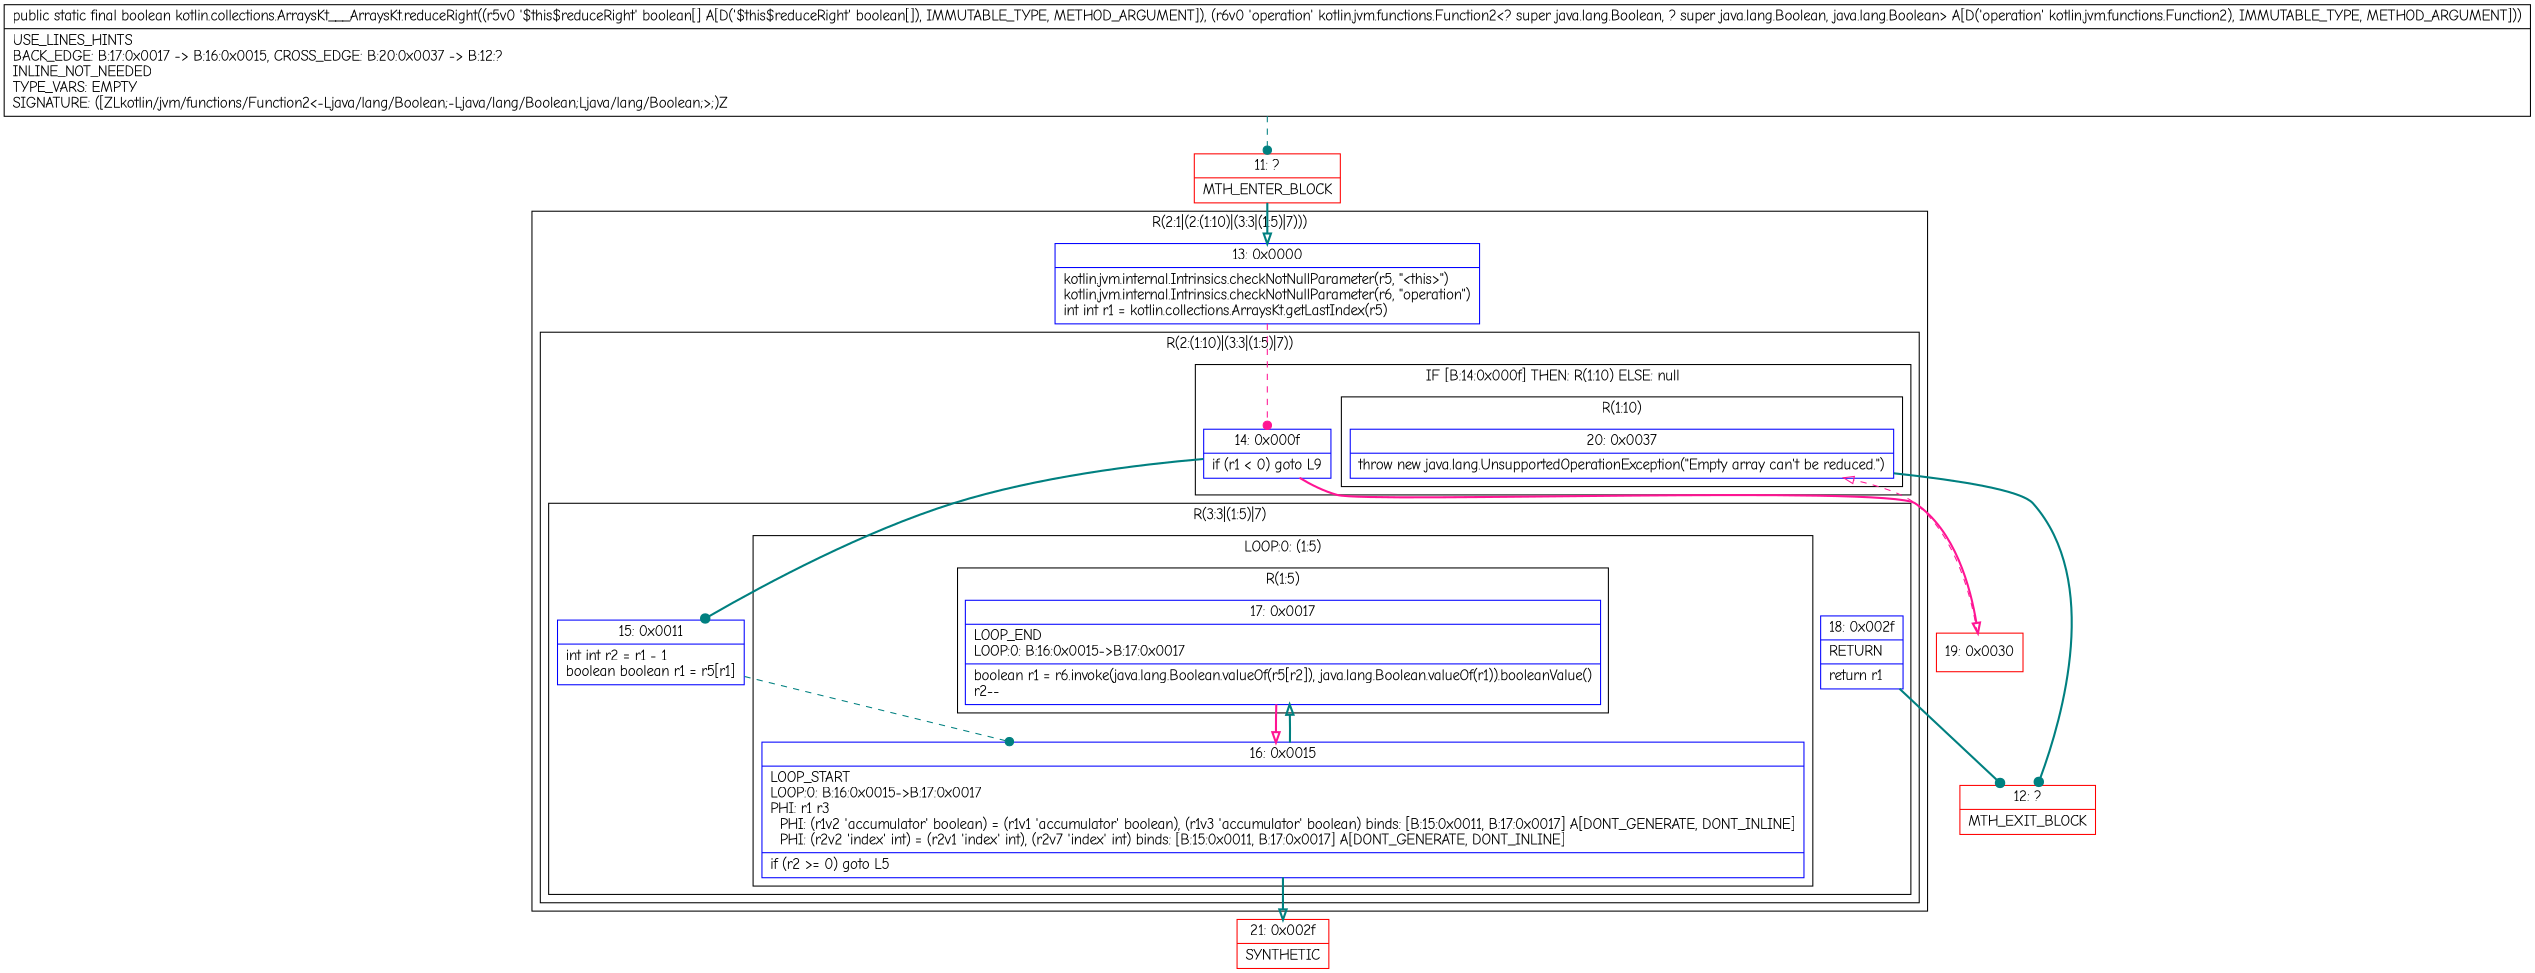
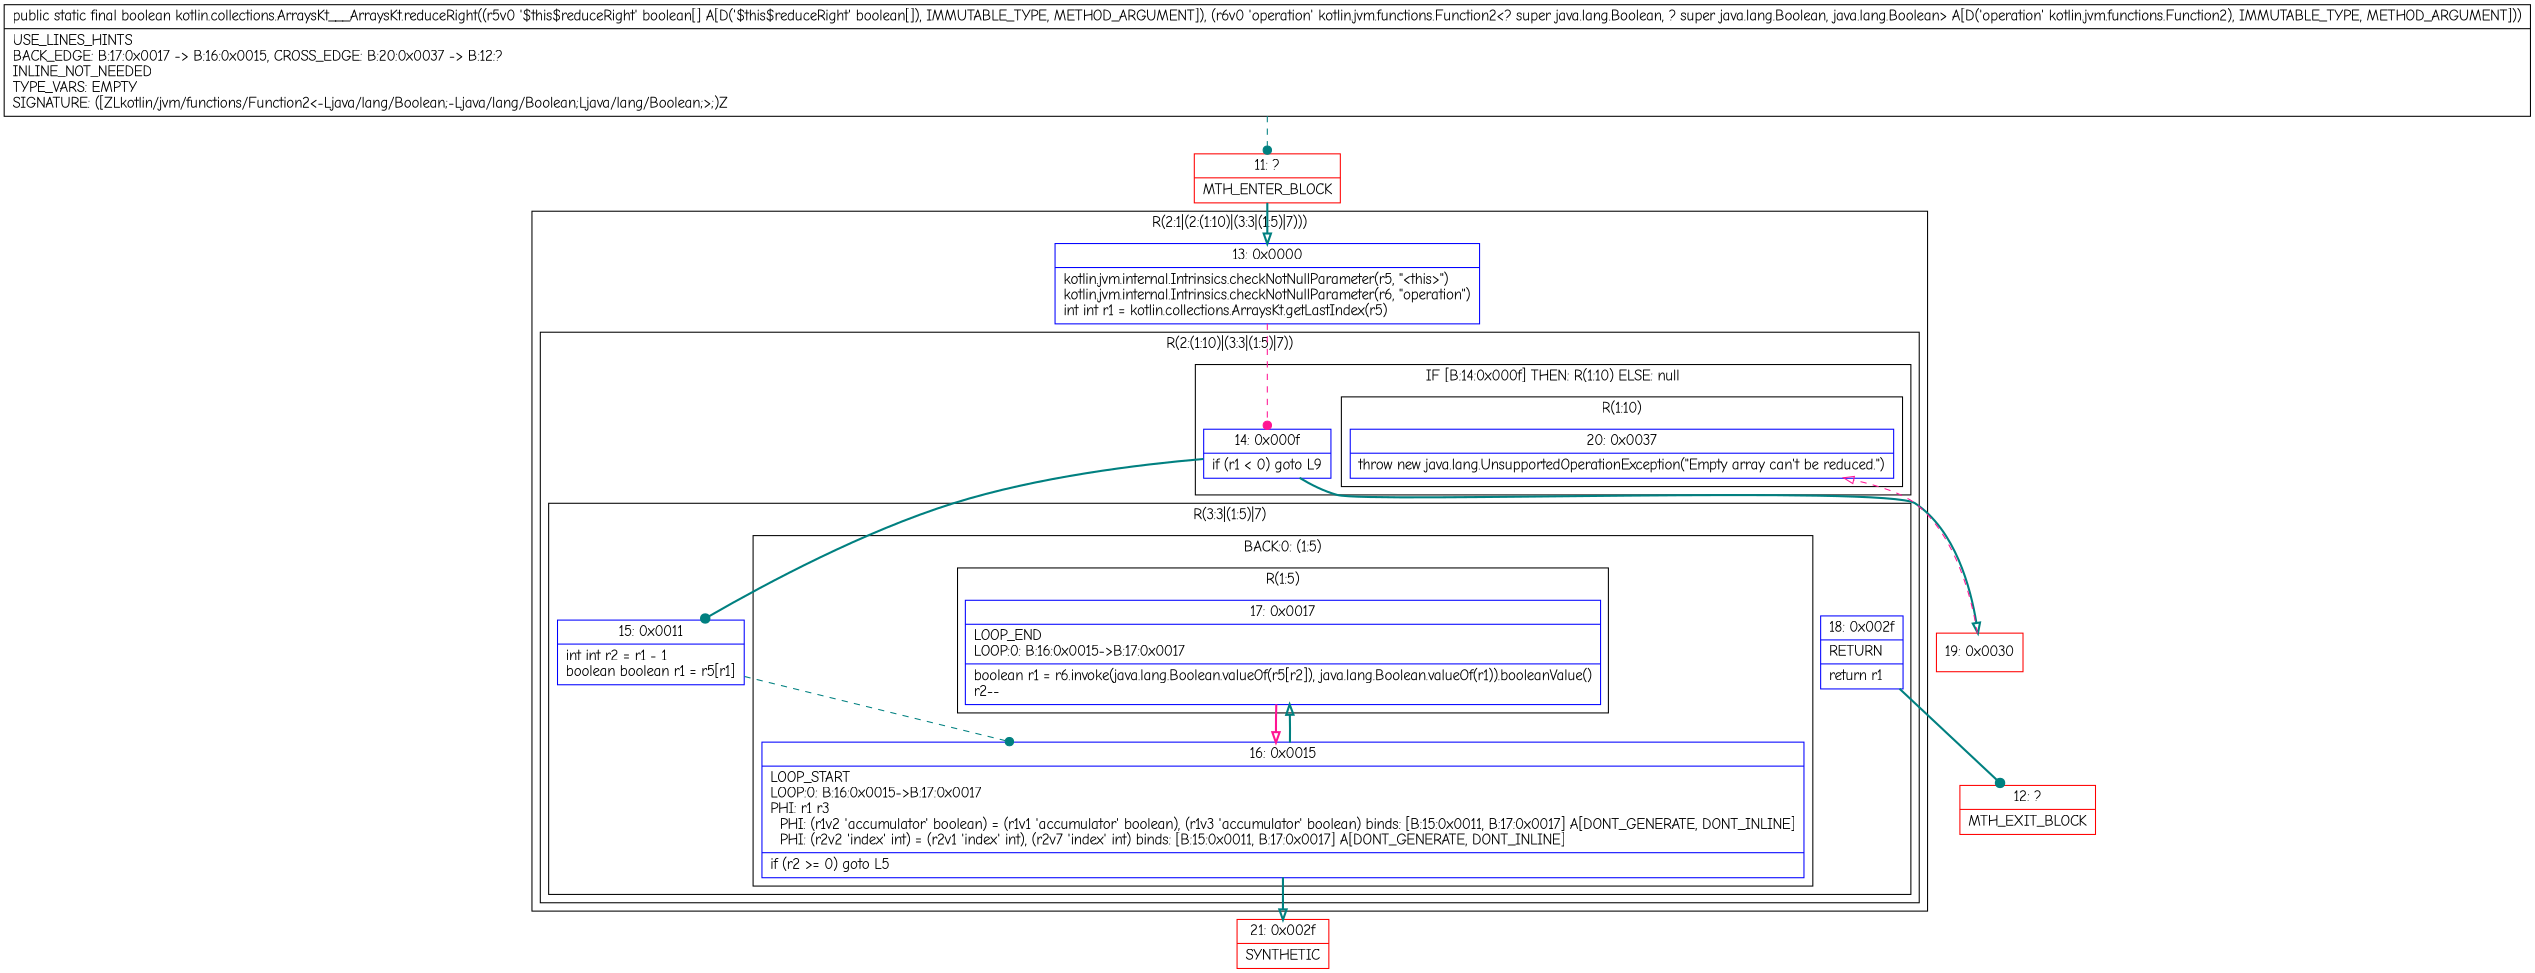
(1675, 495) -> (1675, 495)
(1283, 548) -> (1283, 548)
(2065, 567) -> none
